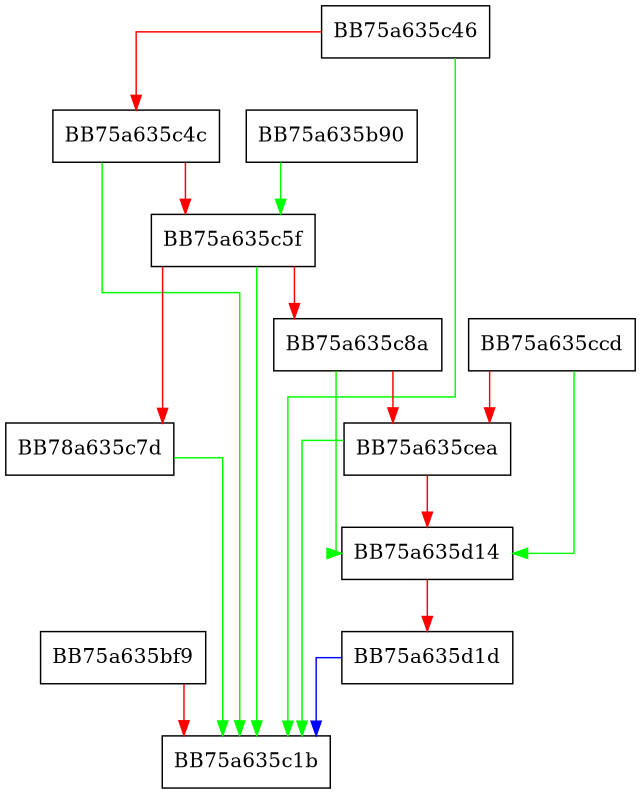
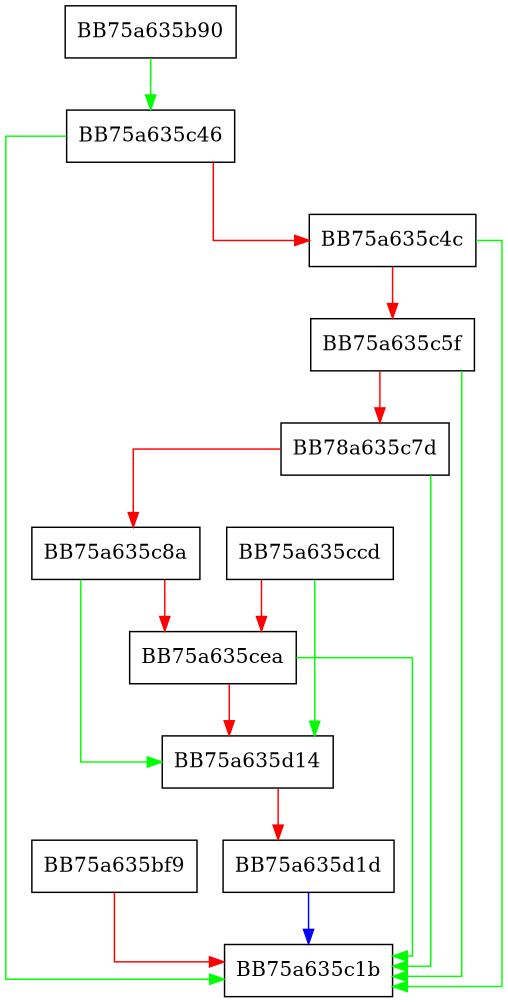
(281, 181) -> (151, 77)
(294, 285) -> (175, 449)
